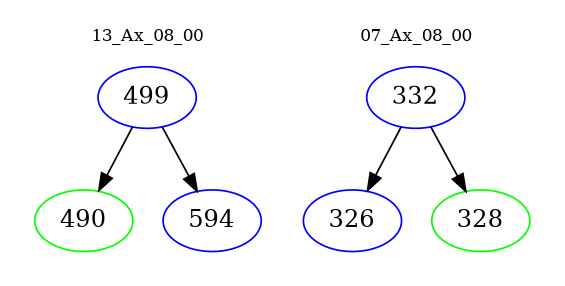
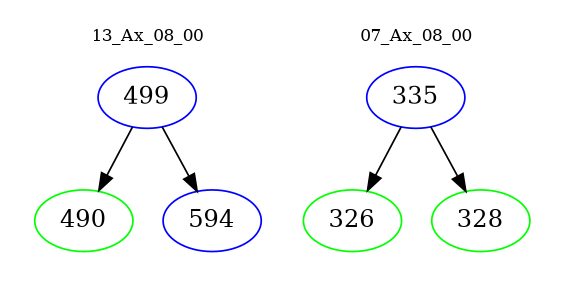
(416, 98) -> (416, 98)
(352, 221) -> (352, 221)
